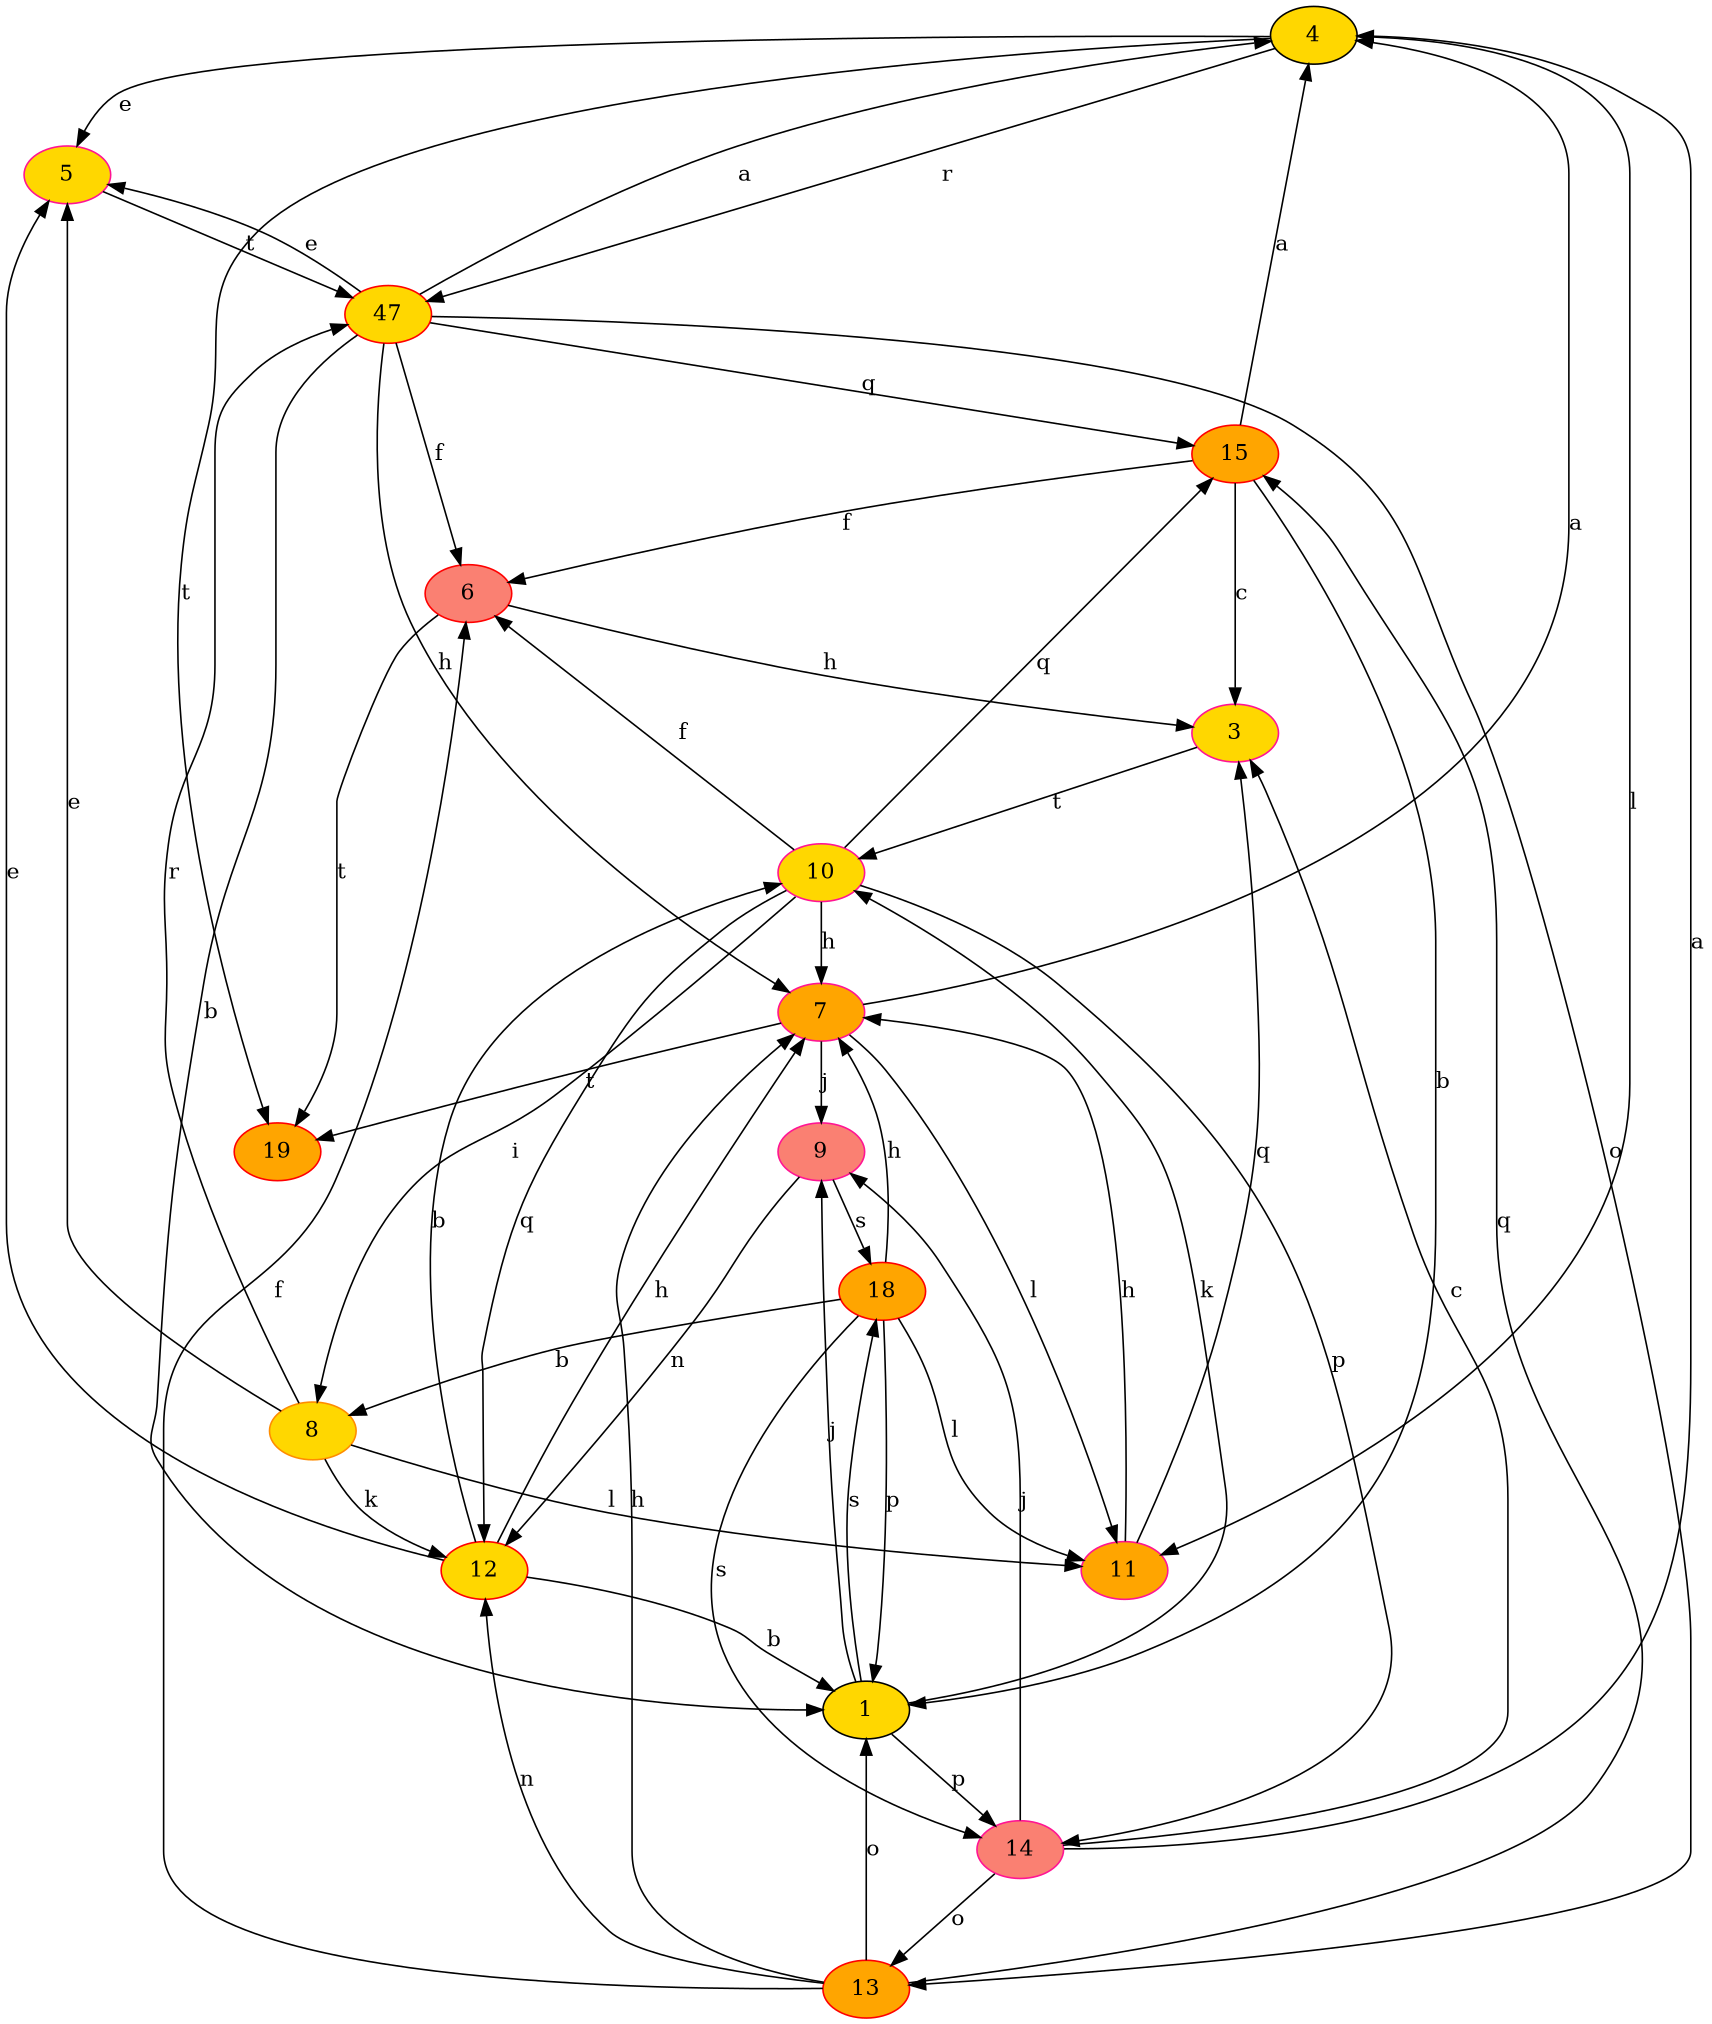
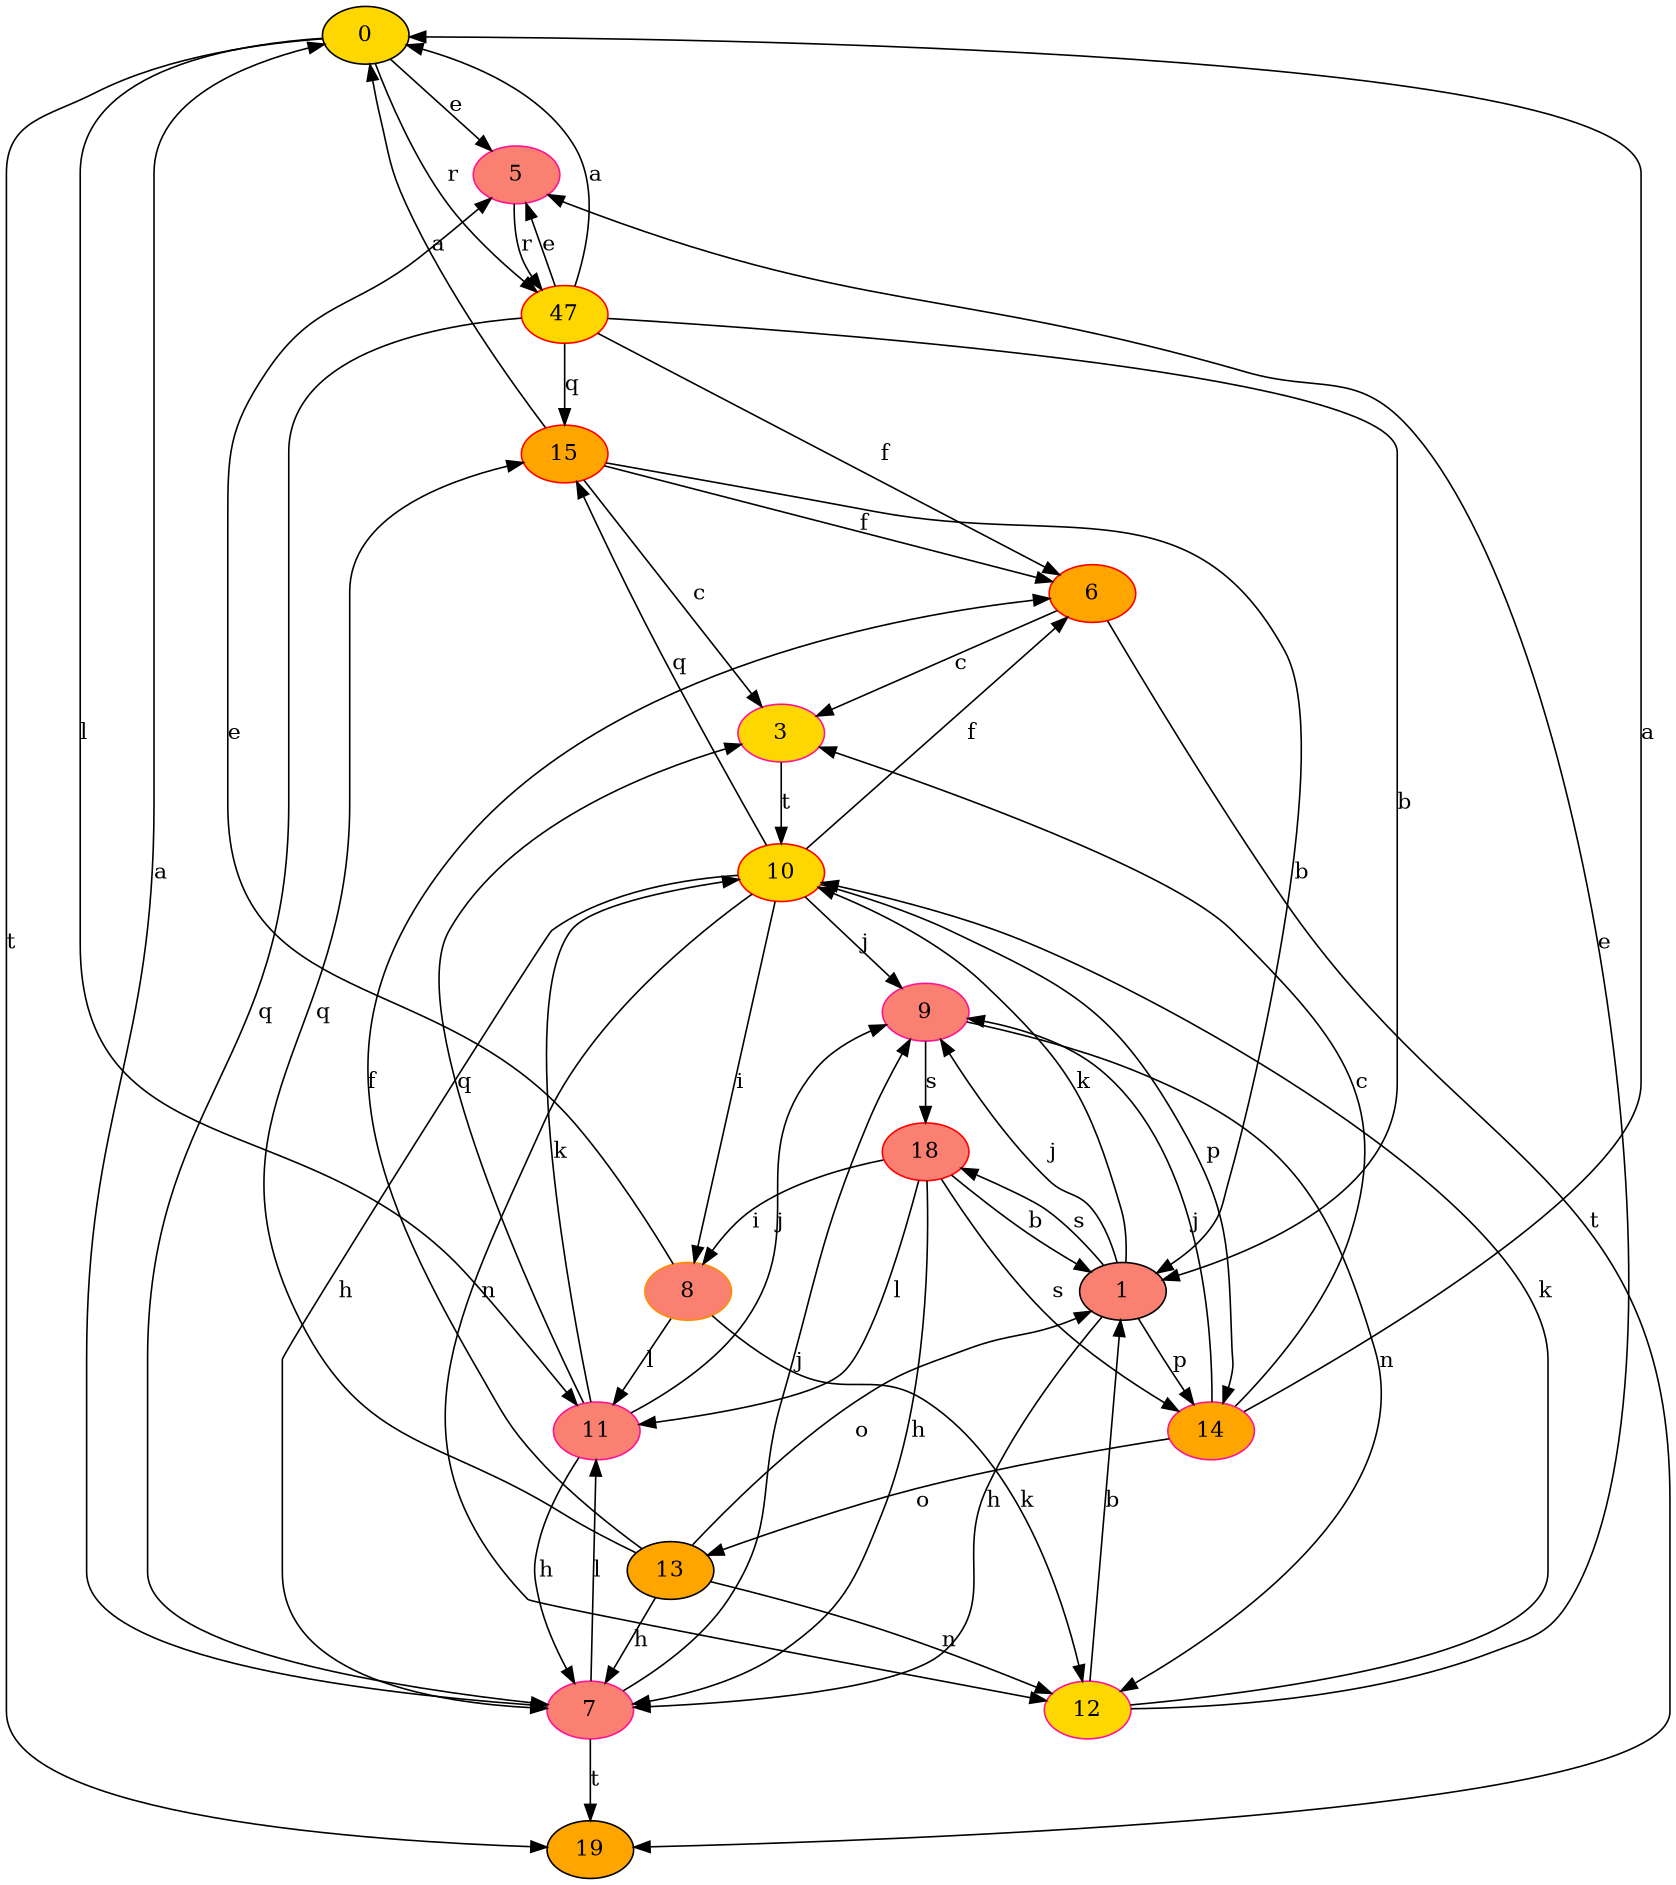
(1314, 35) -> (366, 35)
(67, 175) -> (517, 175)
(251, 245) -> (527, 245)
(468, 594) -> (1092, 594)
(446, 663) -> (266, 1012)
(831, 663) -> (961, 663)
(168, 846) -> none
(821, 873) -> (781, 873)
none -> (847, 937)
(821, 1012) -> (590, 1710)
(1581, 1062) -> none
none -> (547, 1069)
(278, 1152) -> (590, 1850)
(440, 1222) -> (1546, 1291)
(528, 1222) -> (489, 1291)
none -> (776, 1234)
(882, 1291) -> (926, 1152)
(639, 1293) -> (967, 1620)
(563, 1361) -> (756, 1222)
(313, 1431) -> (688, 1291)
(894, 1501) -> (1036, 1222)
(484, 1570) -> (1088, 1710)
(1125, 1570) -> (597, 1431)
(866, 1710) -> (1123, 1291)
(1020, 1850) -> (1211, 1431)
(866, 1989) -> (671, 1570)
